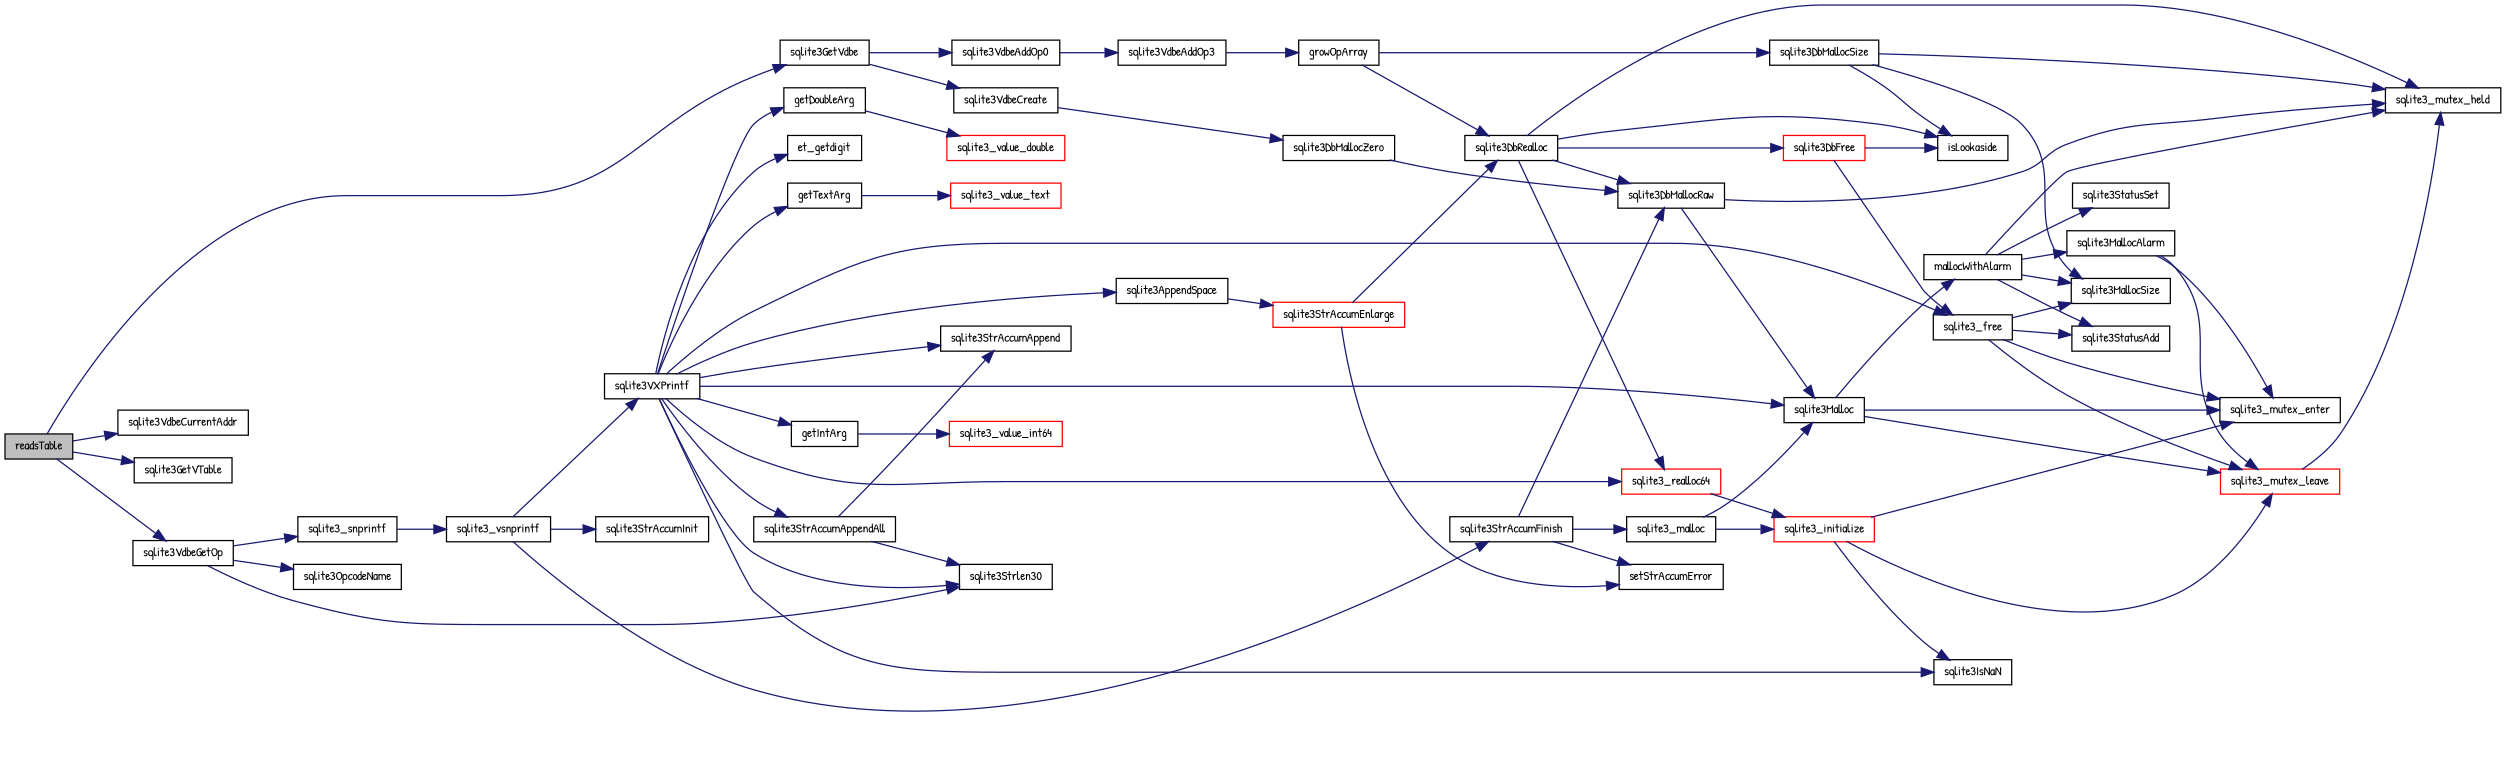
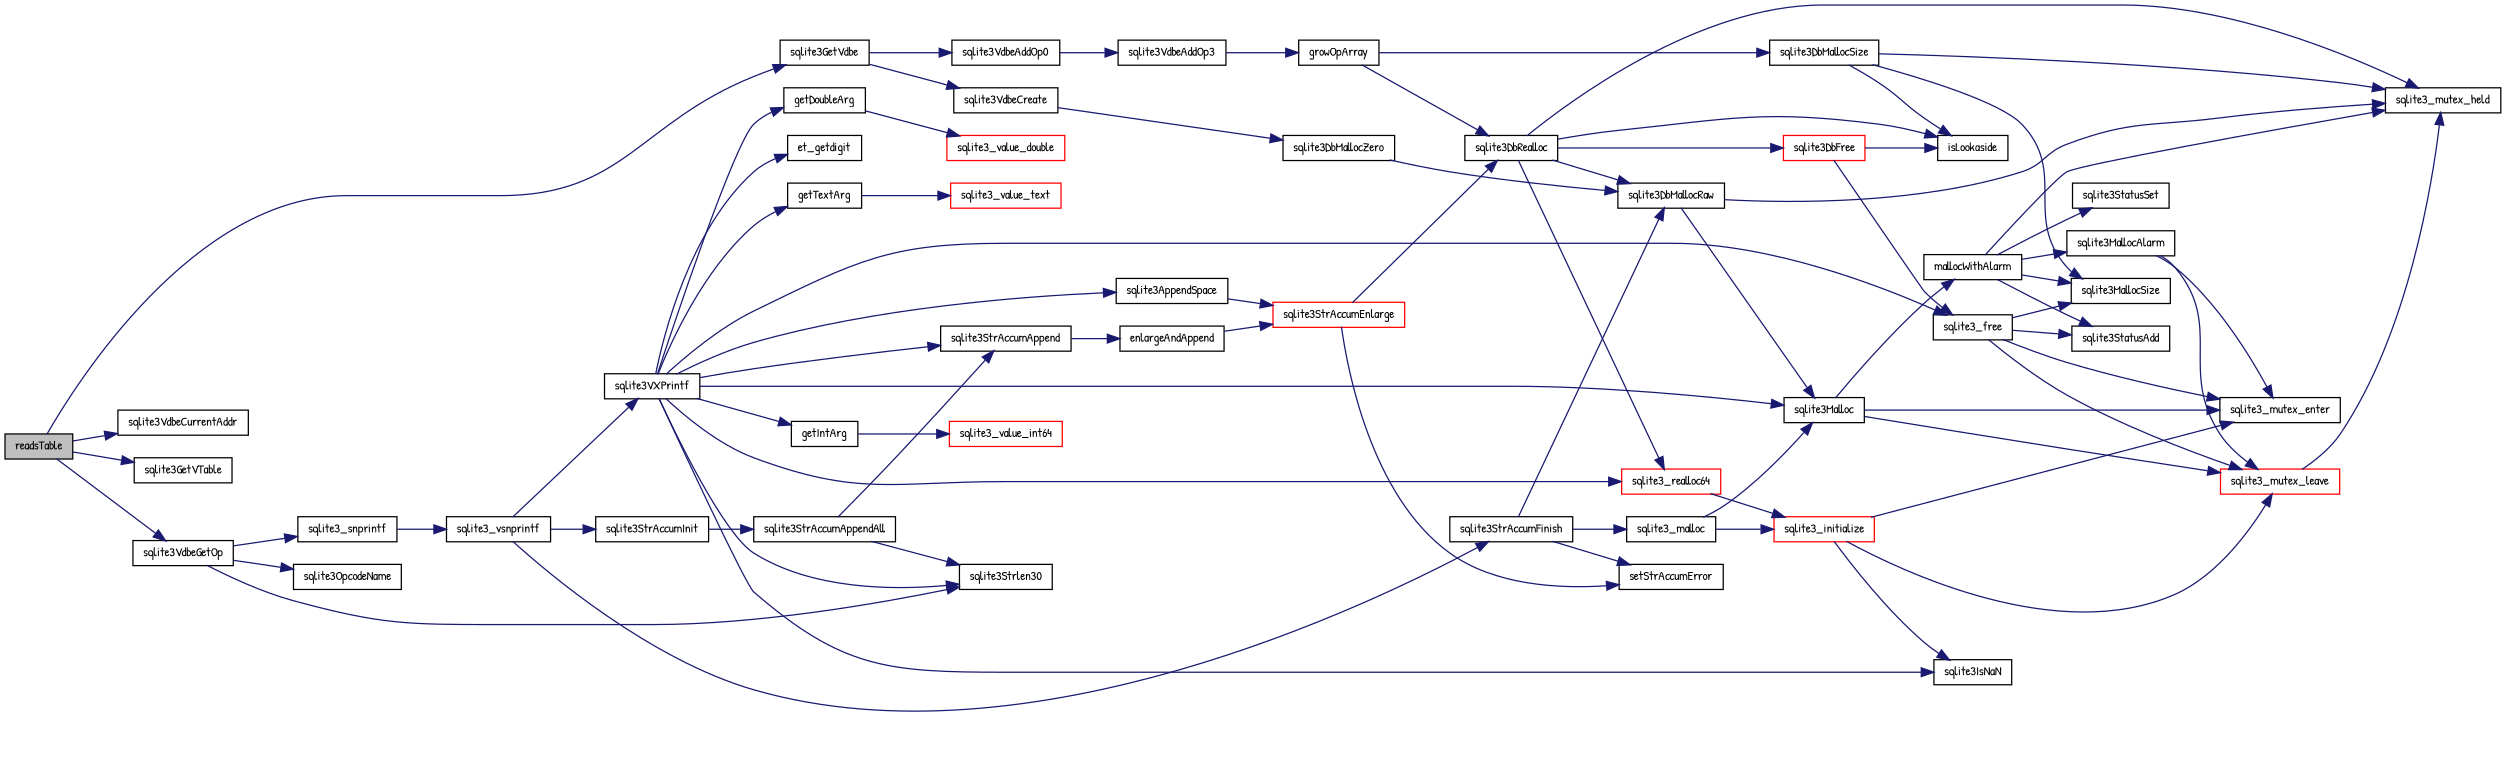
none -> (1172, 339)
(712, 462) -> (725, 529)
